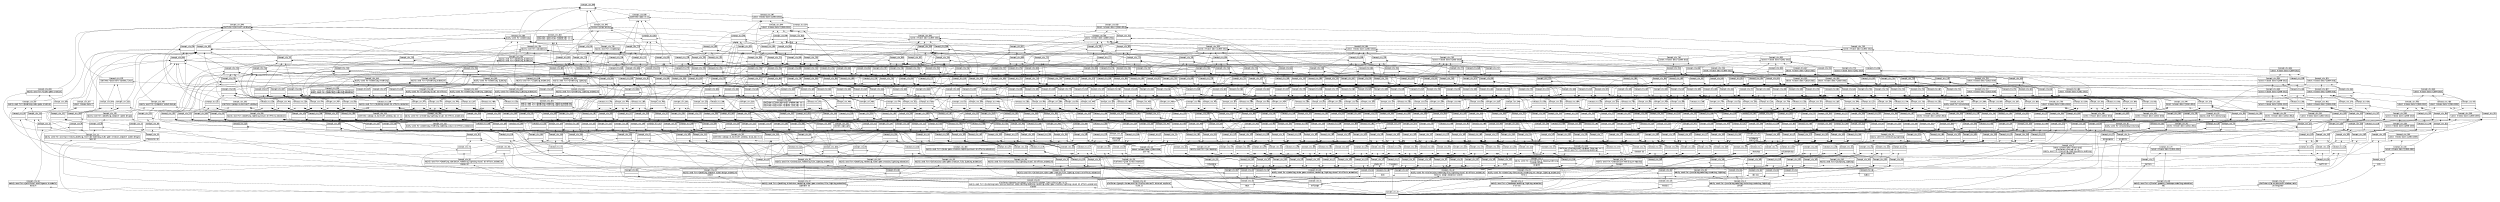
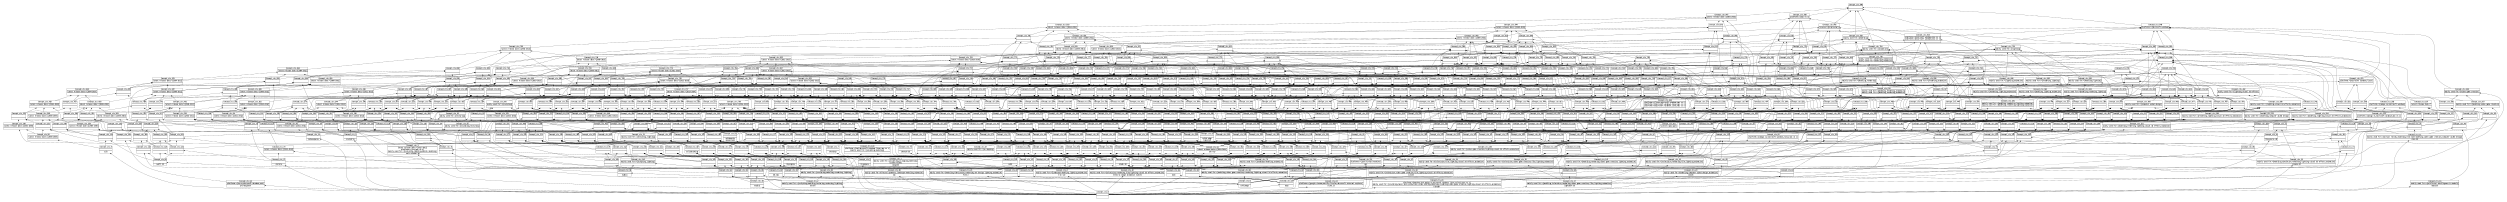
none -> (1262, 162)
(1619, 162) -> none
